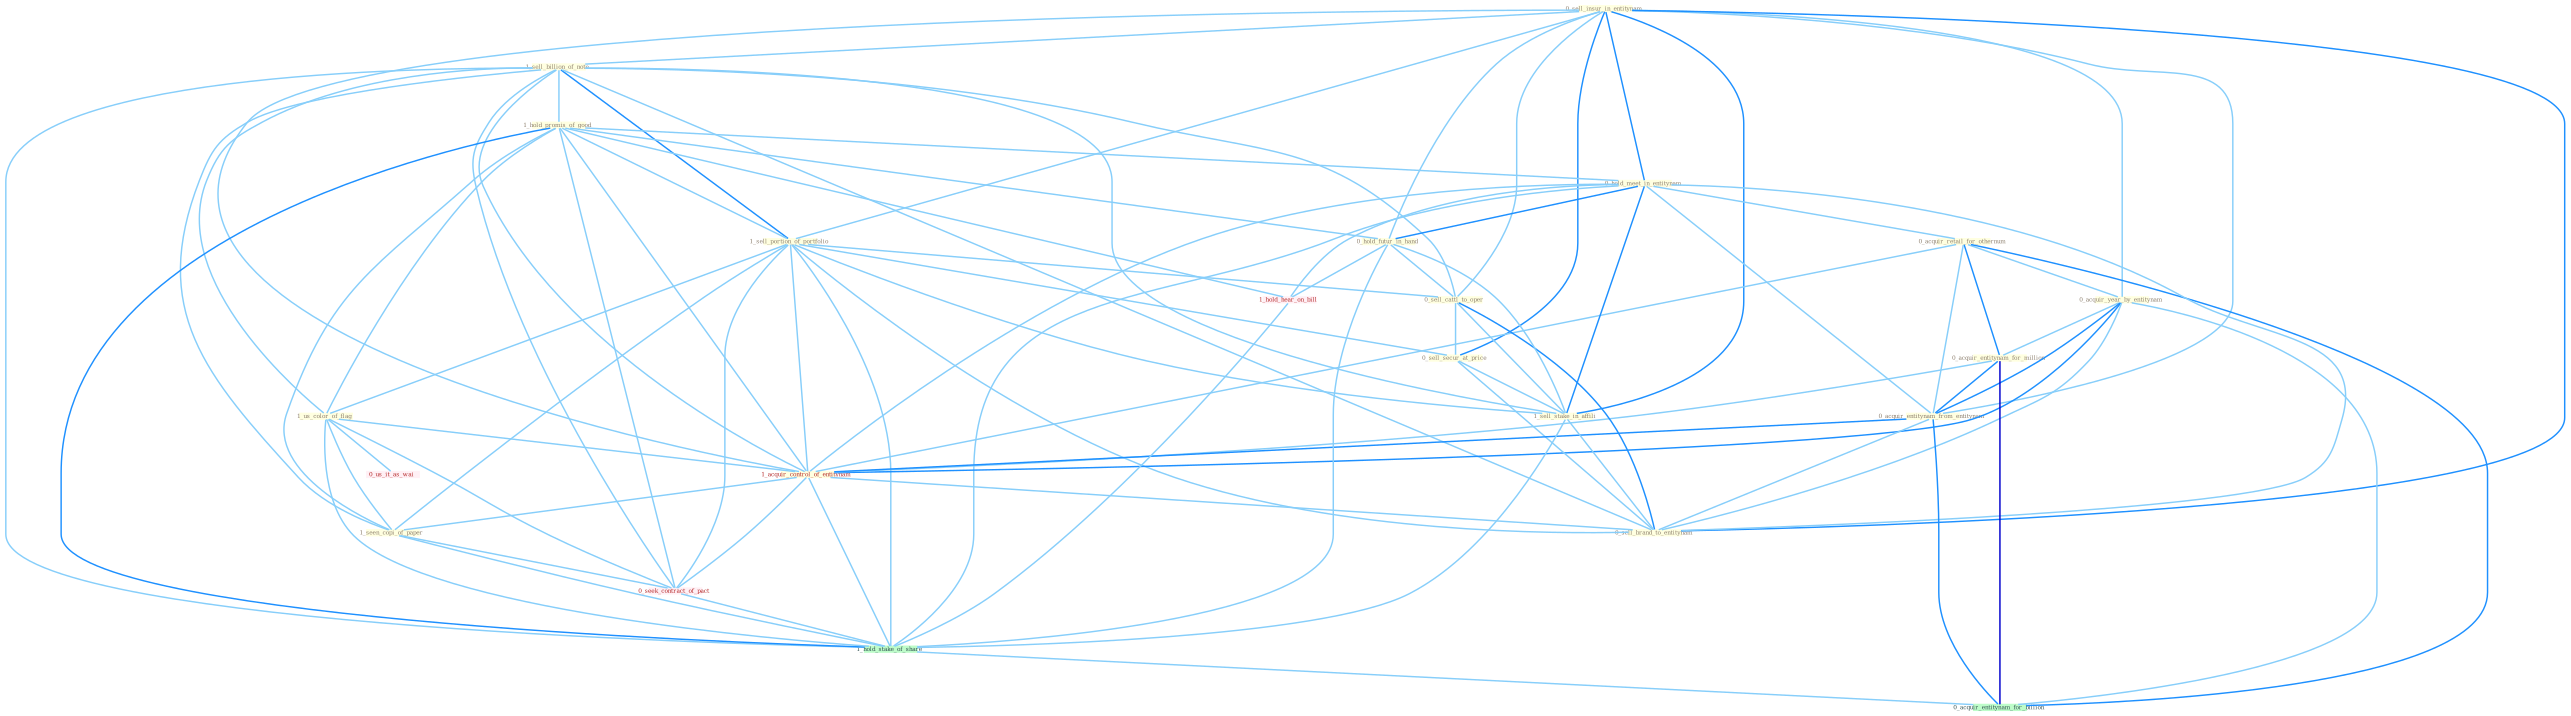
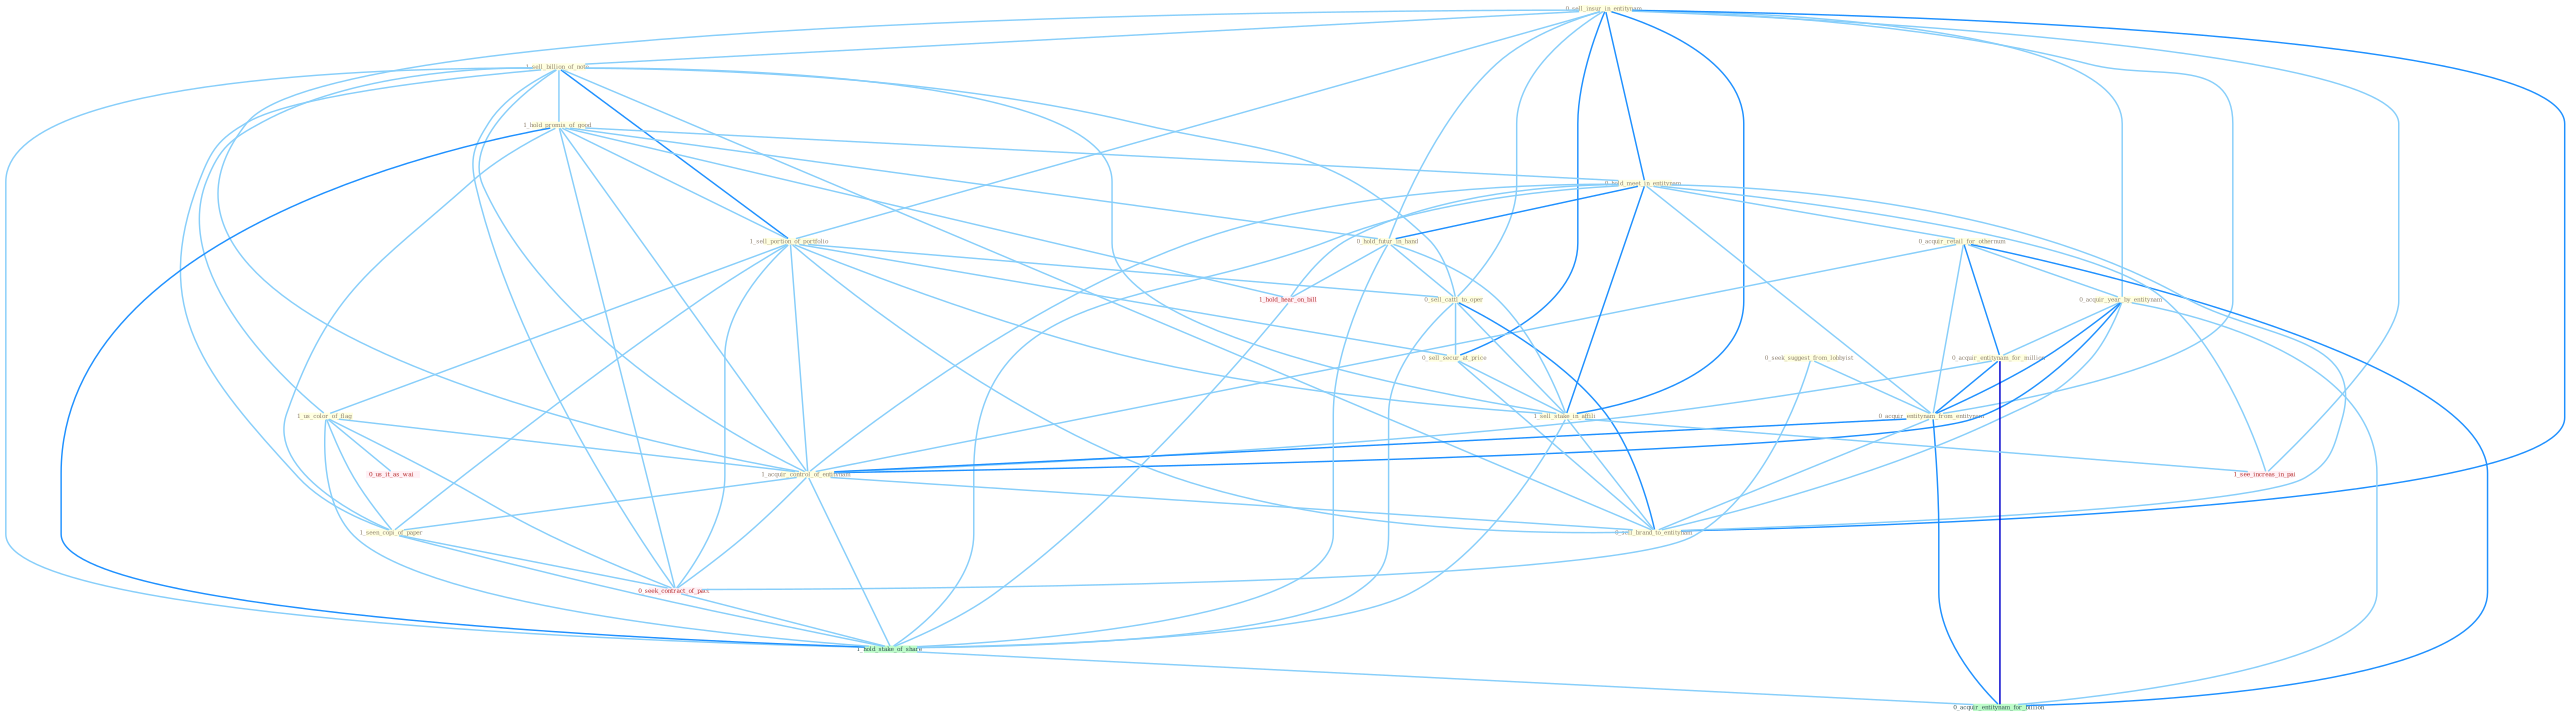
(422, 254) -> none
none -> (1811, 358)
(887, 433) -> (1317, 610)
(808, 475) -> (808, 475)
none -> (2266, 475)
